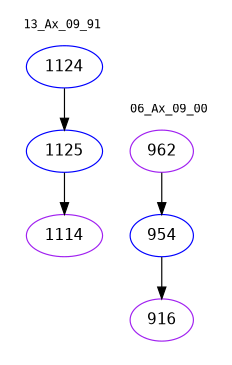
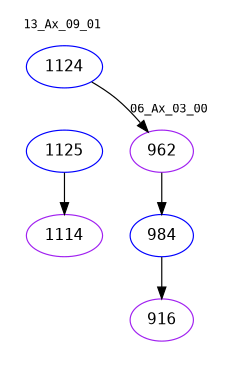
(63, 25) -> (63, 25)
(64, 103) -> (128, 110)
(169, 110) -> (169, 110)
(162, 236) -> (162, 236)
